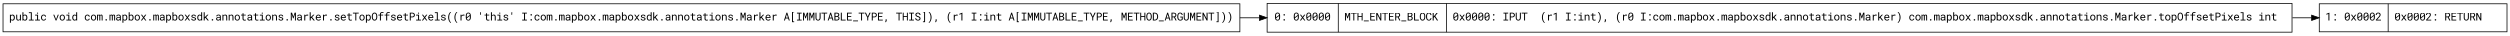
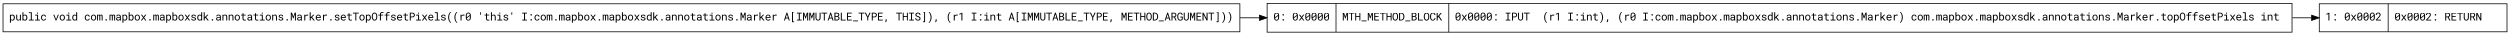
(1391, 17) -> (1392, 17)
